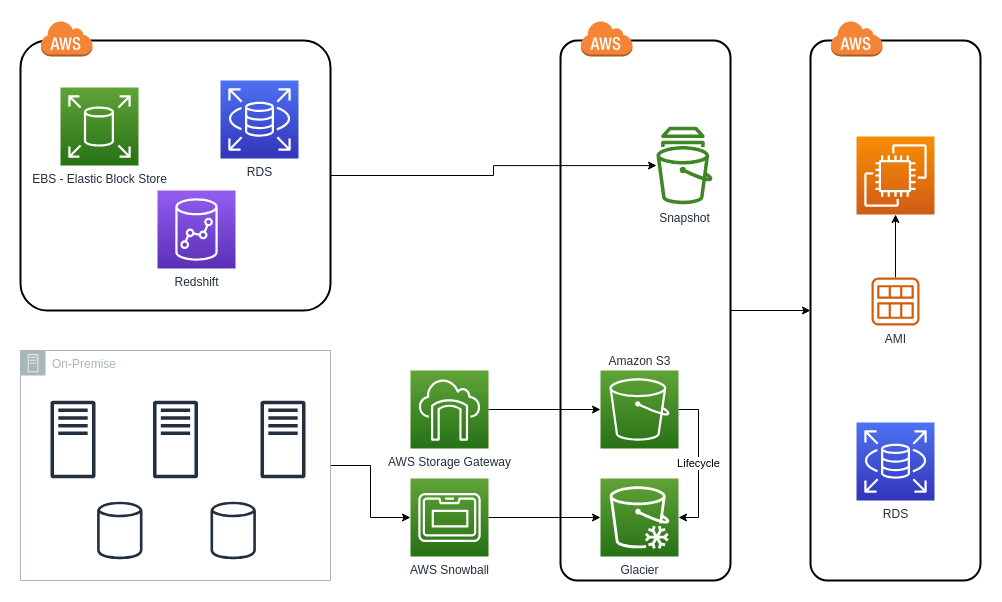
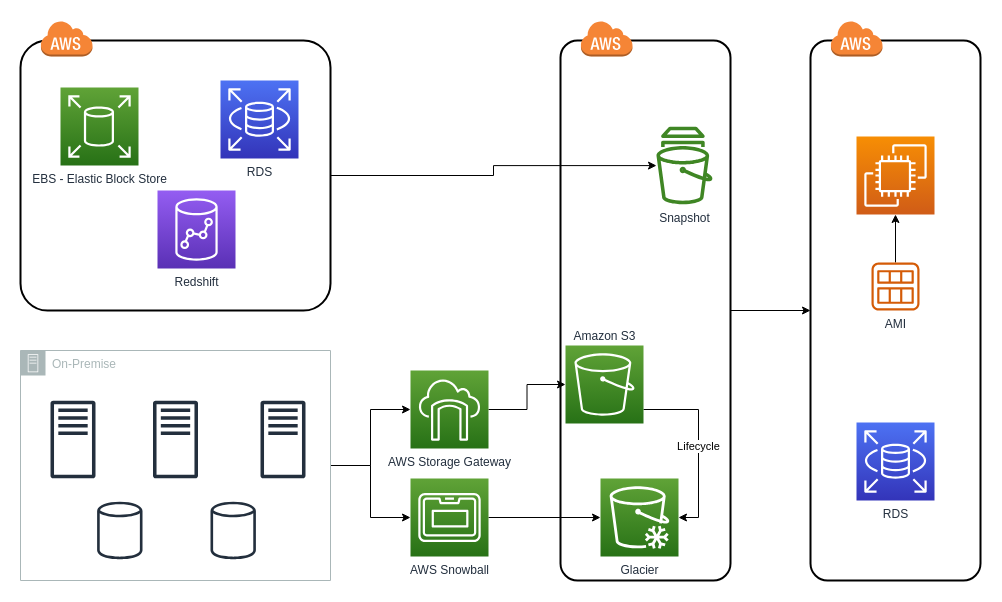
(896, 302) -> (896, 287)
(640, 410) -> (605, 385)
none -> (371, 420)
